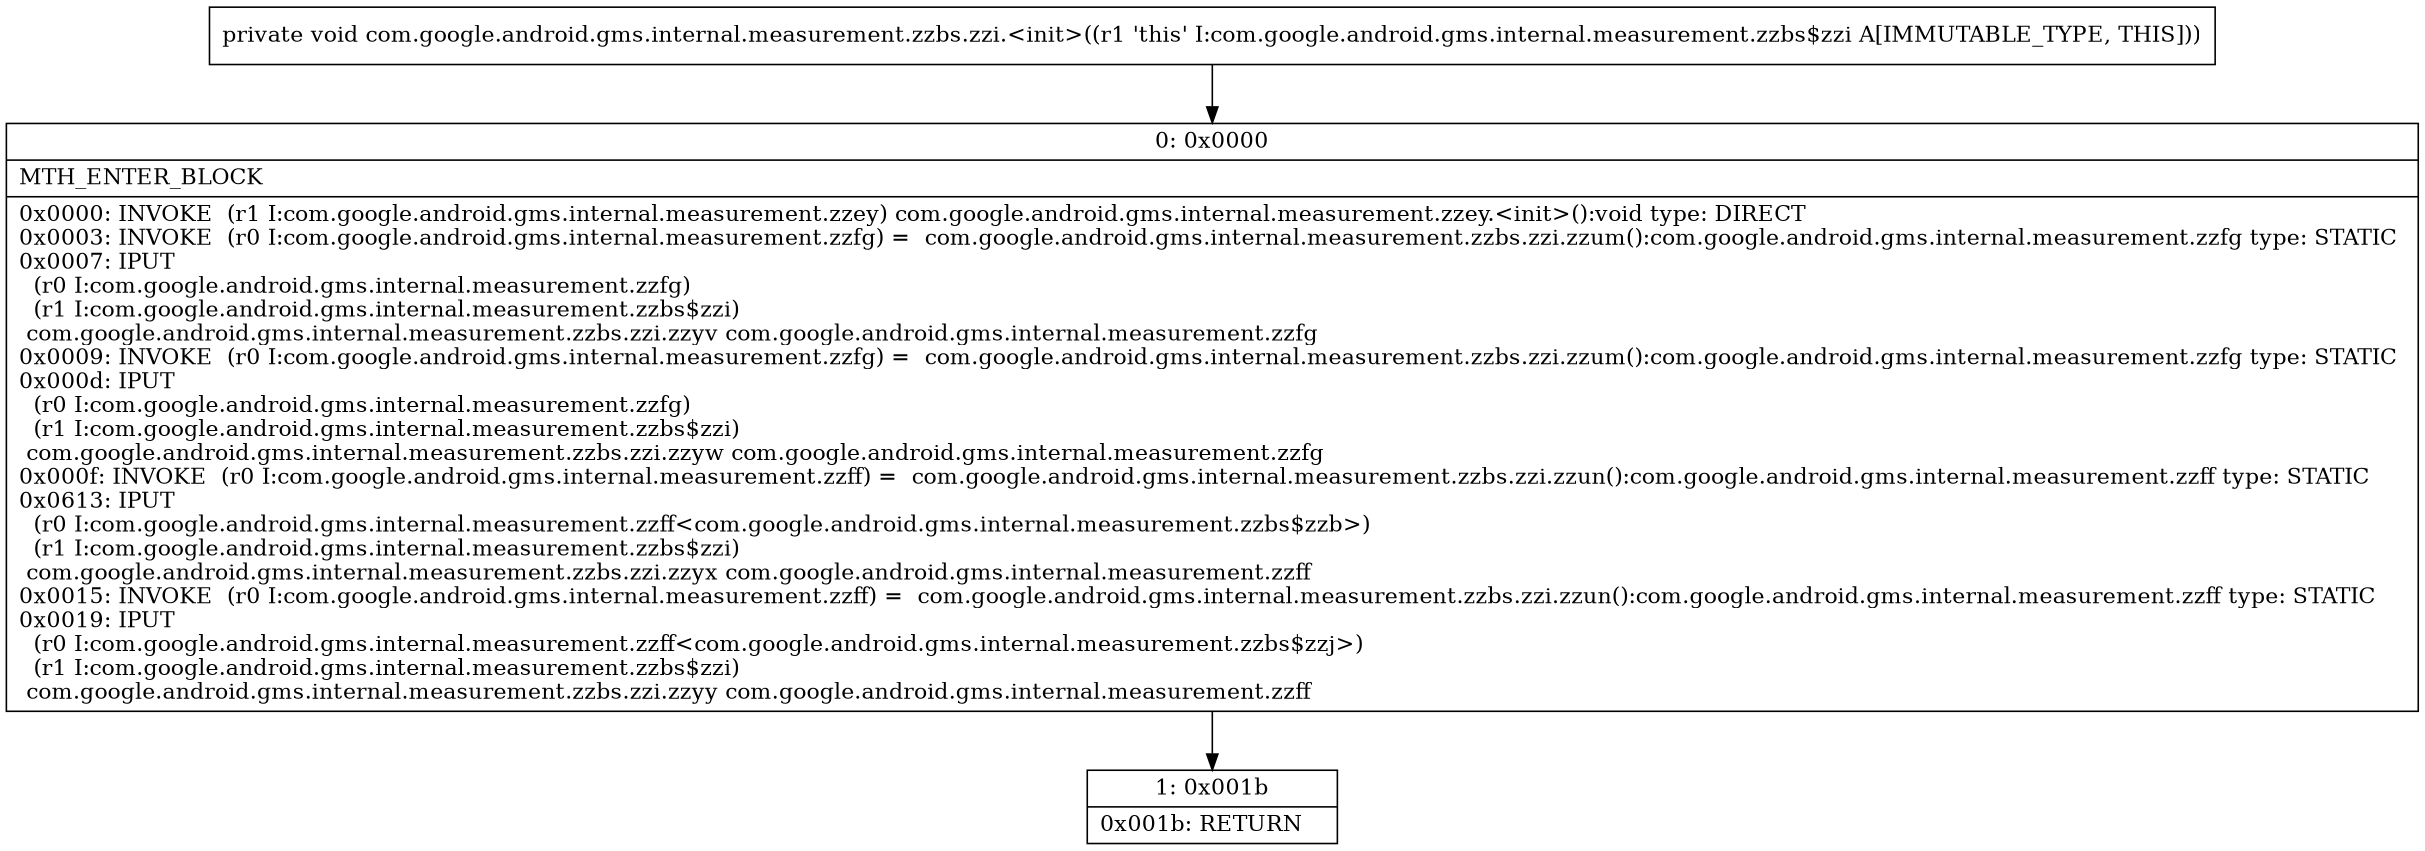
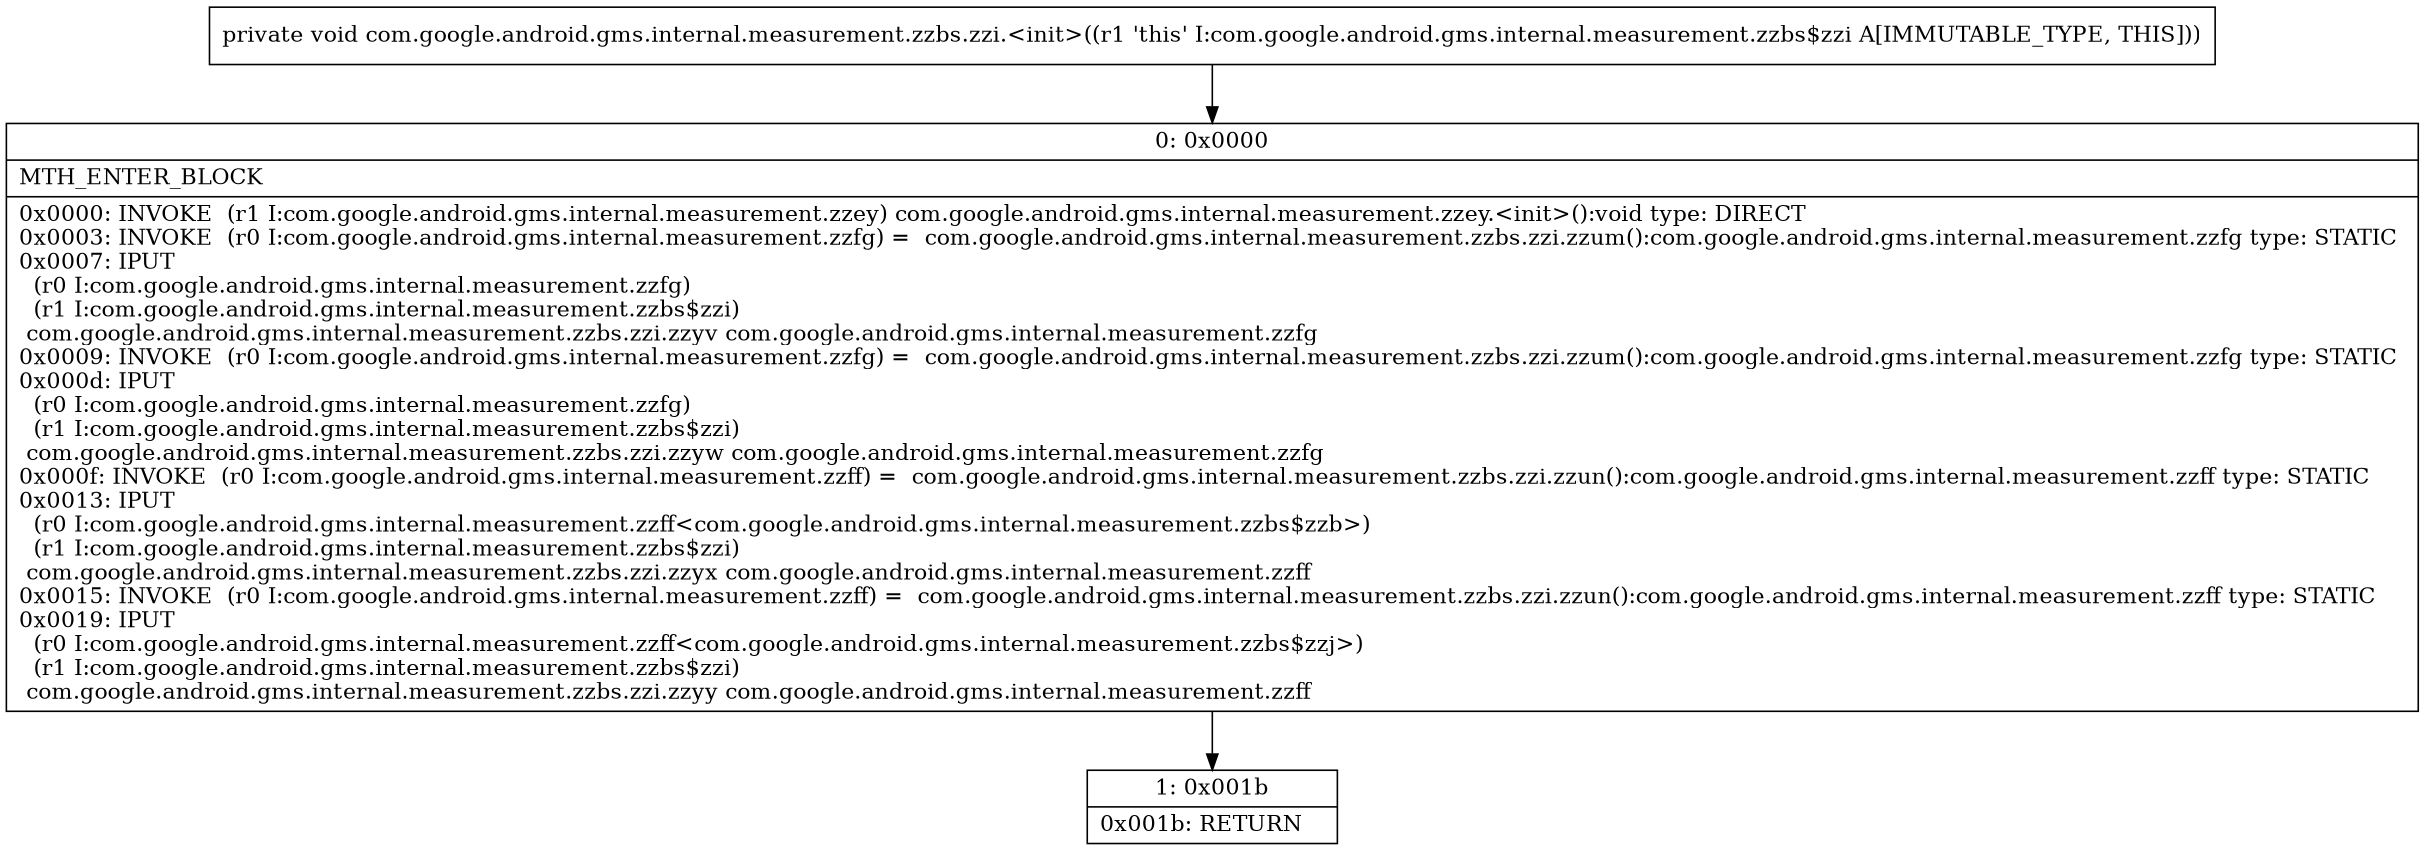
(104, 501) -> (104, 501)
